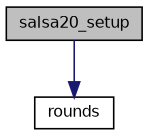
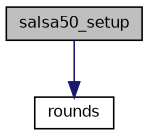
(74, 24) -> (74, 24)
